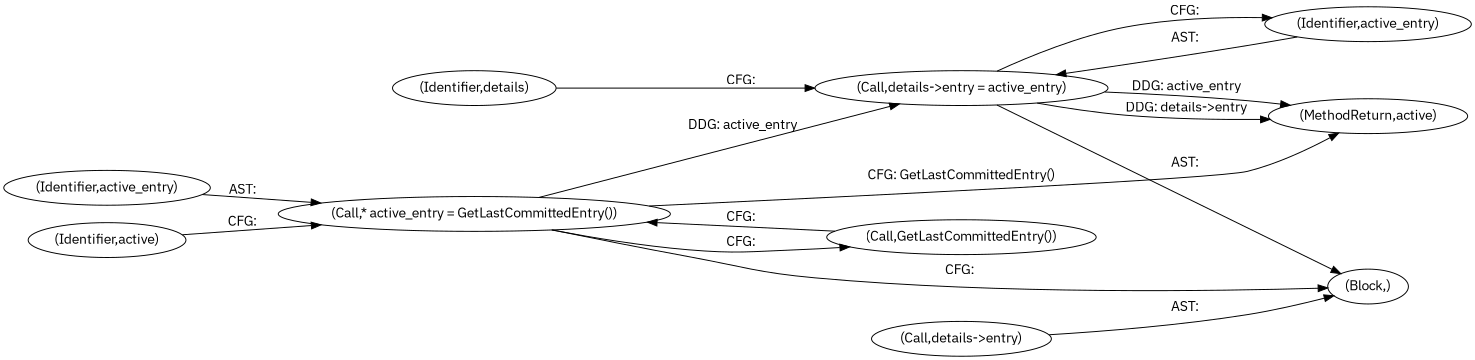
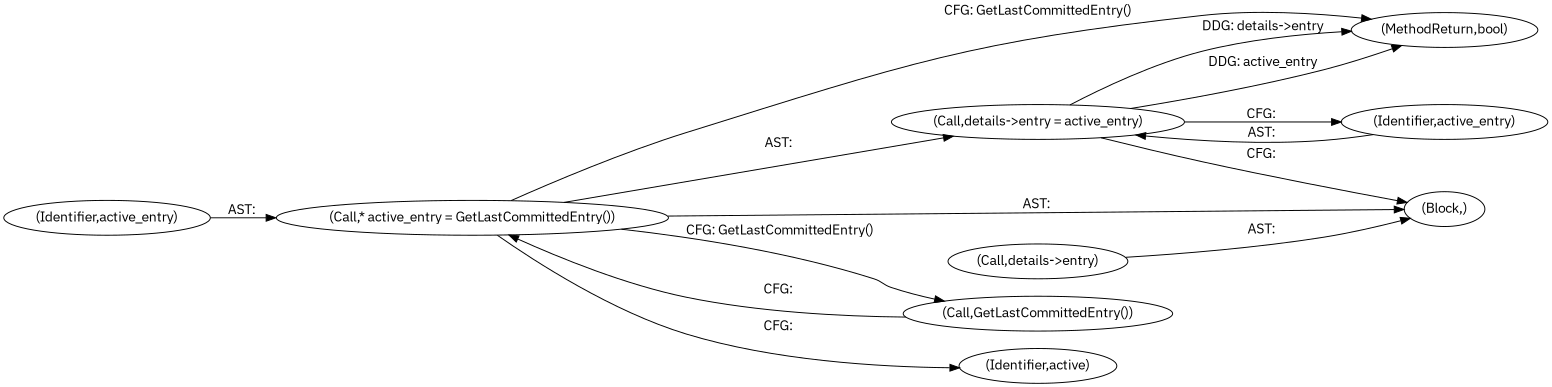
(474, 88) -> none
(1368, 116) -> (1445, 30)
(743, 125) -> (780, 144)
(1186, 163) -> (1263, 154)
(247, 230) -> (712, 341)
(743, 242) -> (780, 231)
(961, 271) -> (1038, 205)
